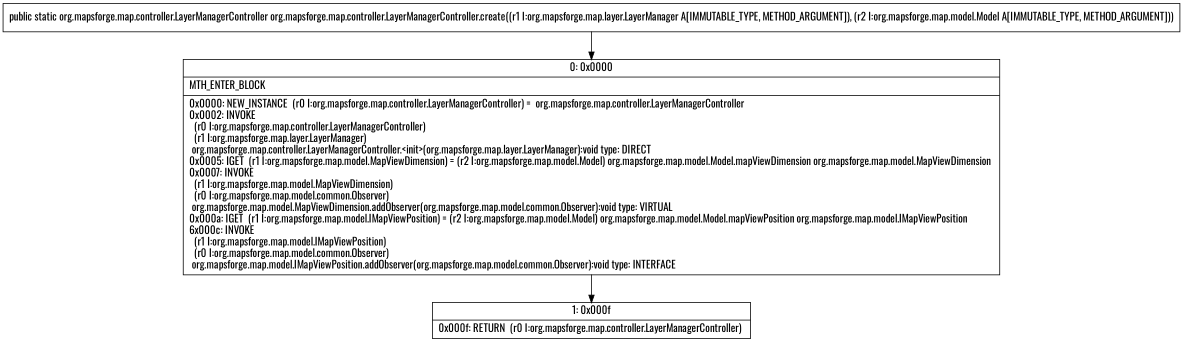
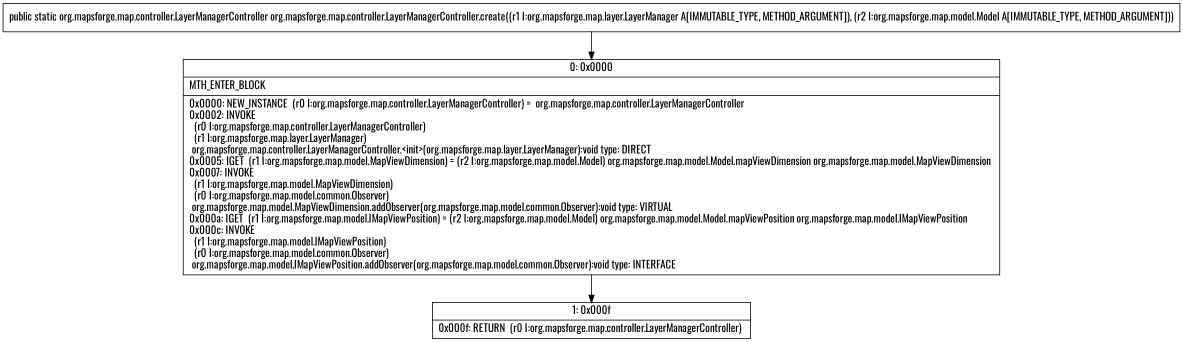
(224, 231) -> (225, 231)
